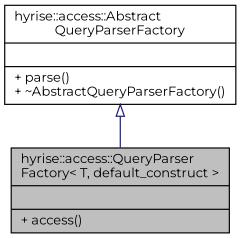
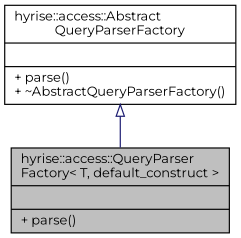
(52, 221) -> (49, 221)
